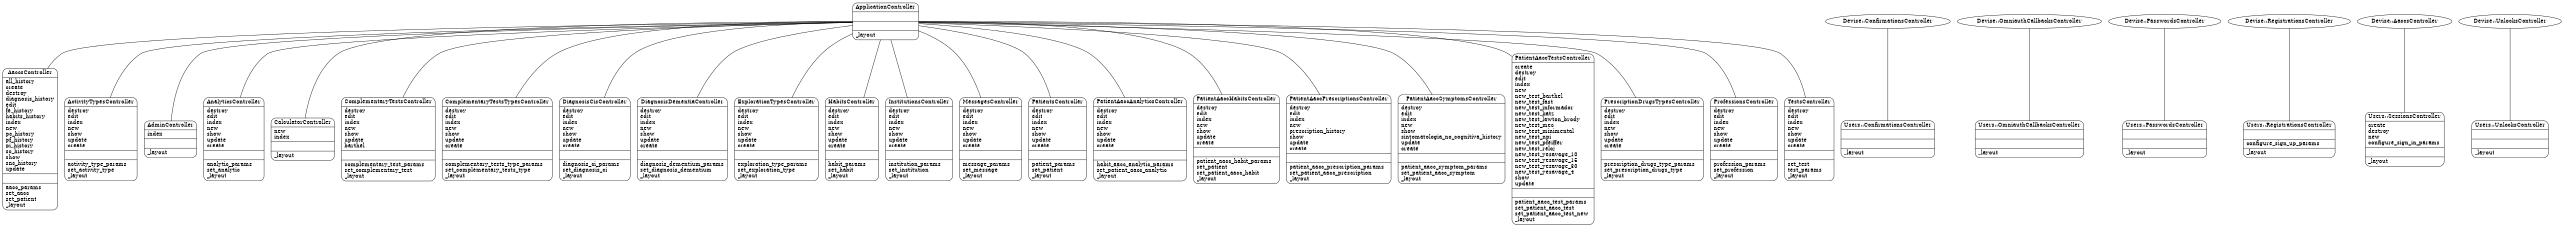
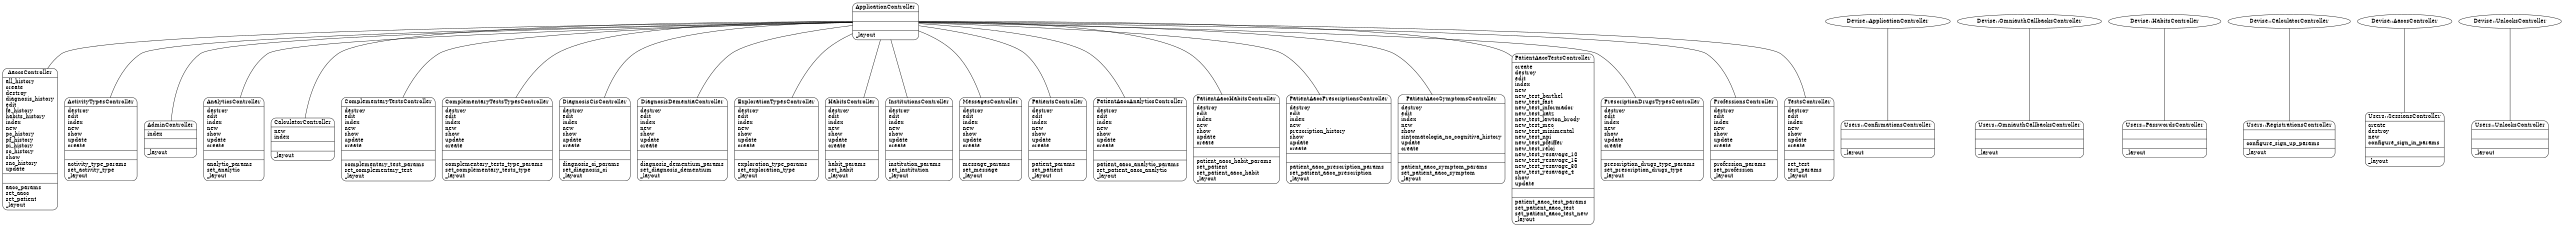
(1888, 21) -> (1888, 21)
(2165, 21) -> (2165, 21)
(2289, 21) -> (2289, 21)
(355, 146) -> (354, 146)
(1135, 164) -> (1138, 164)
